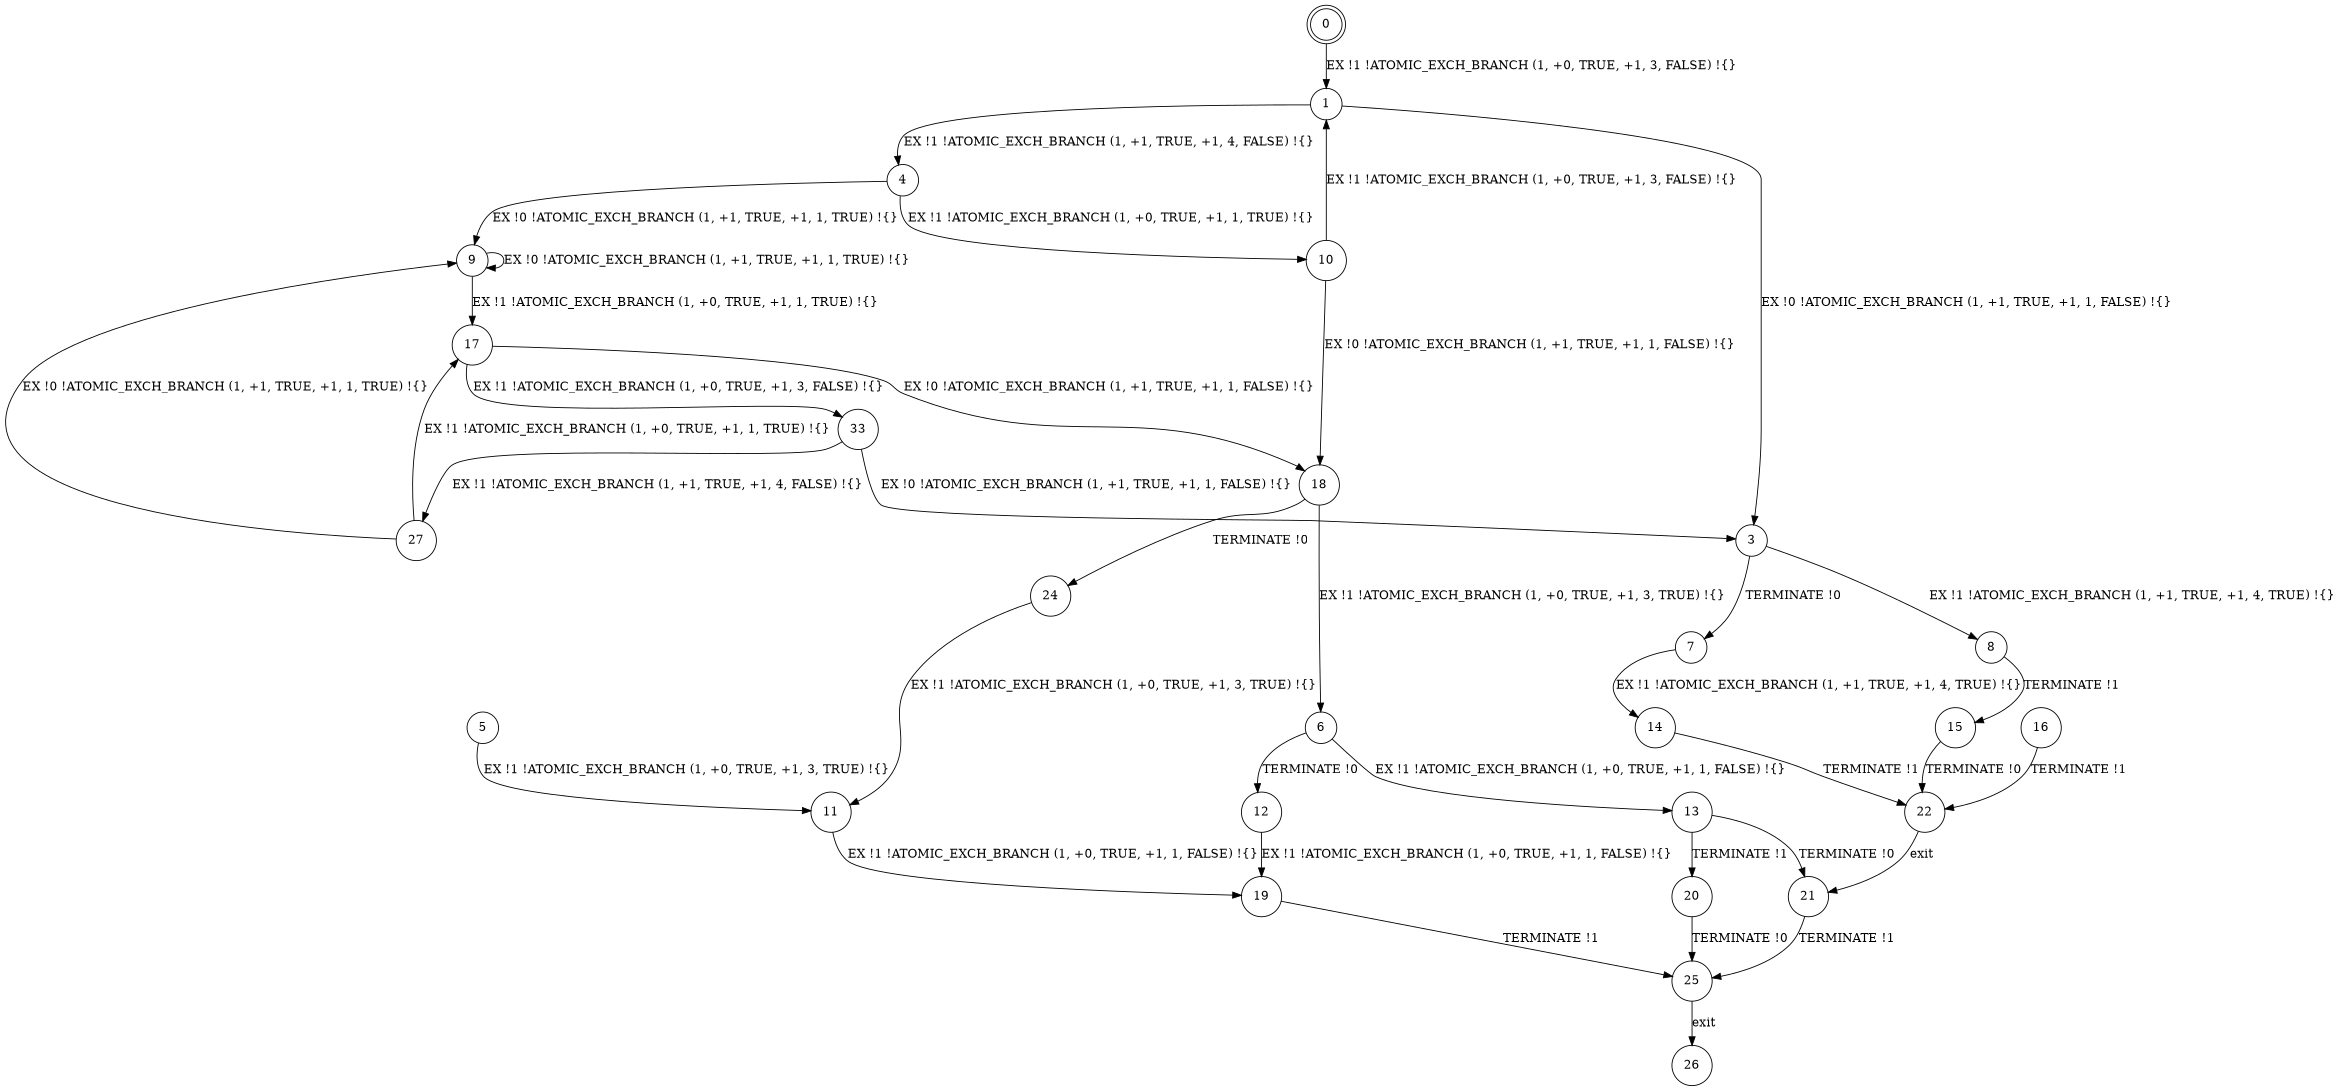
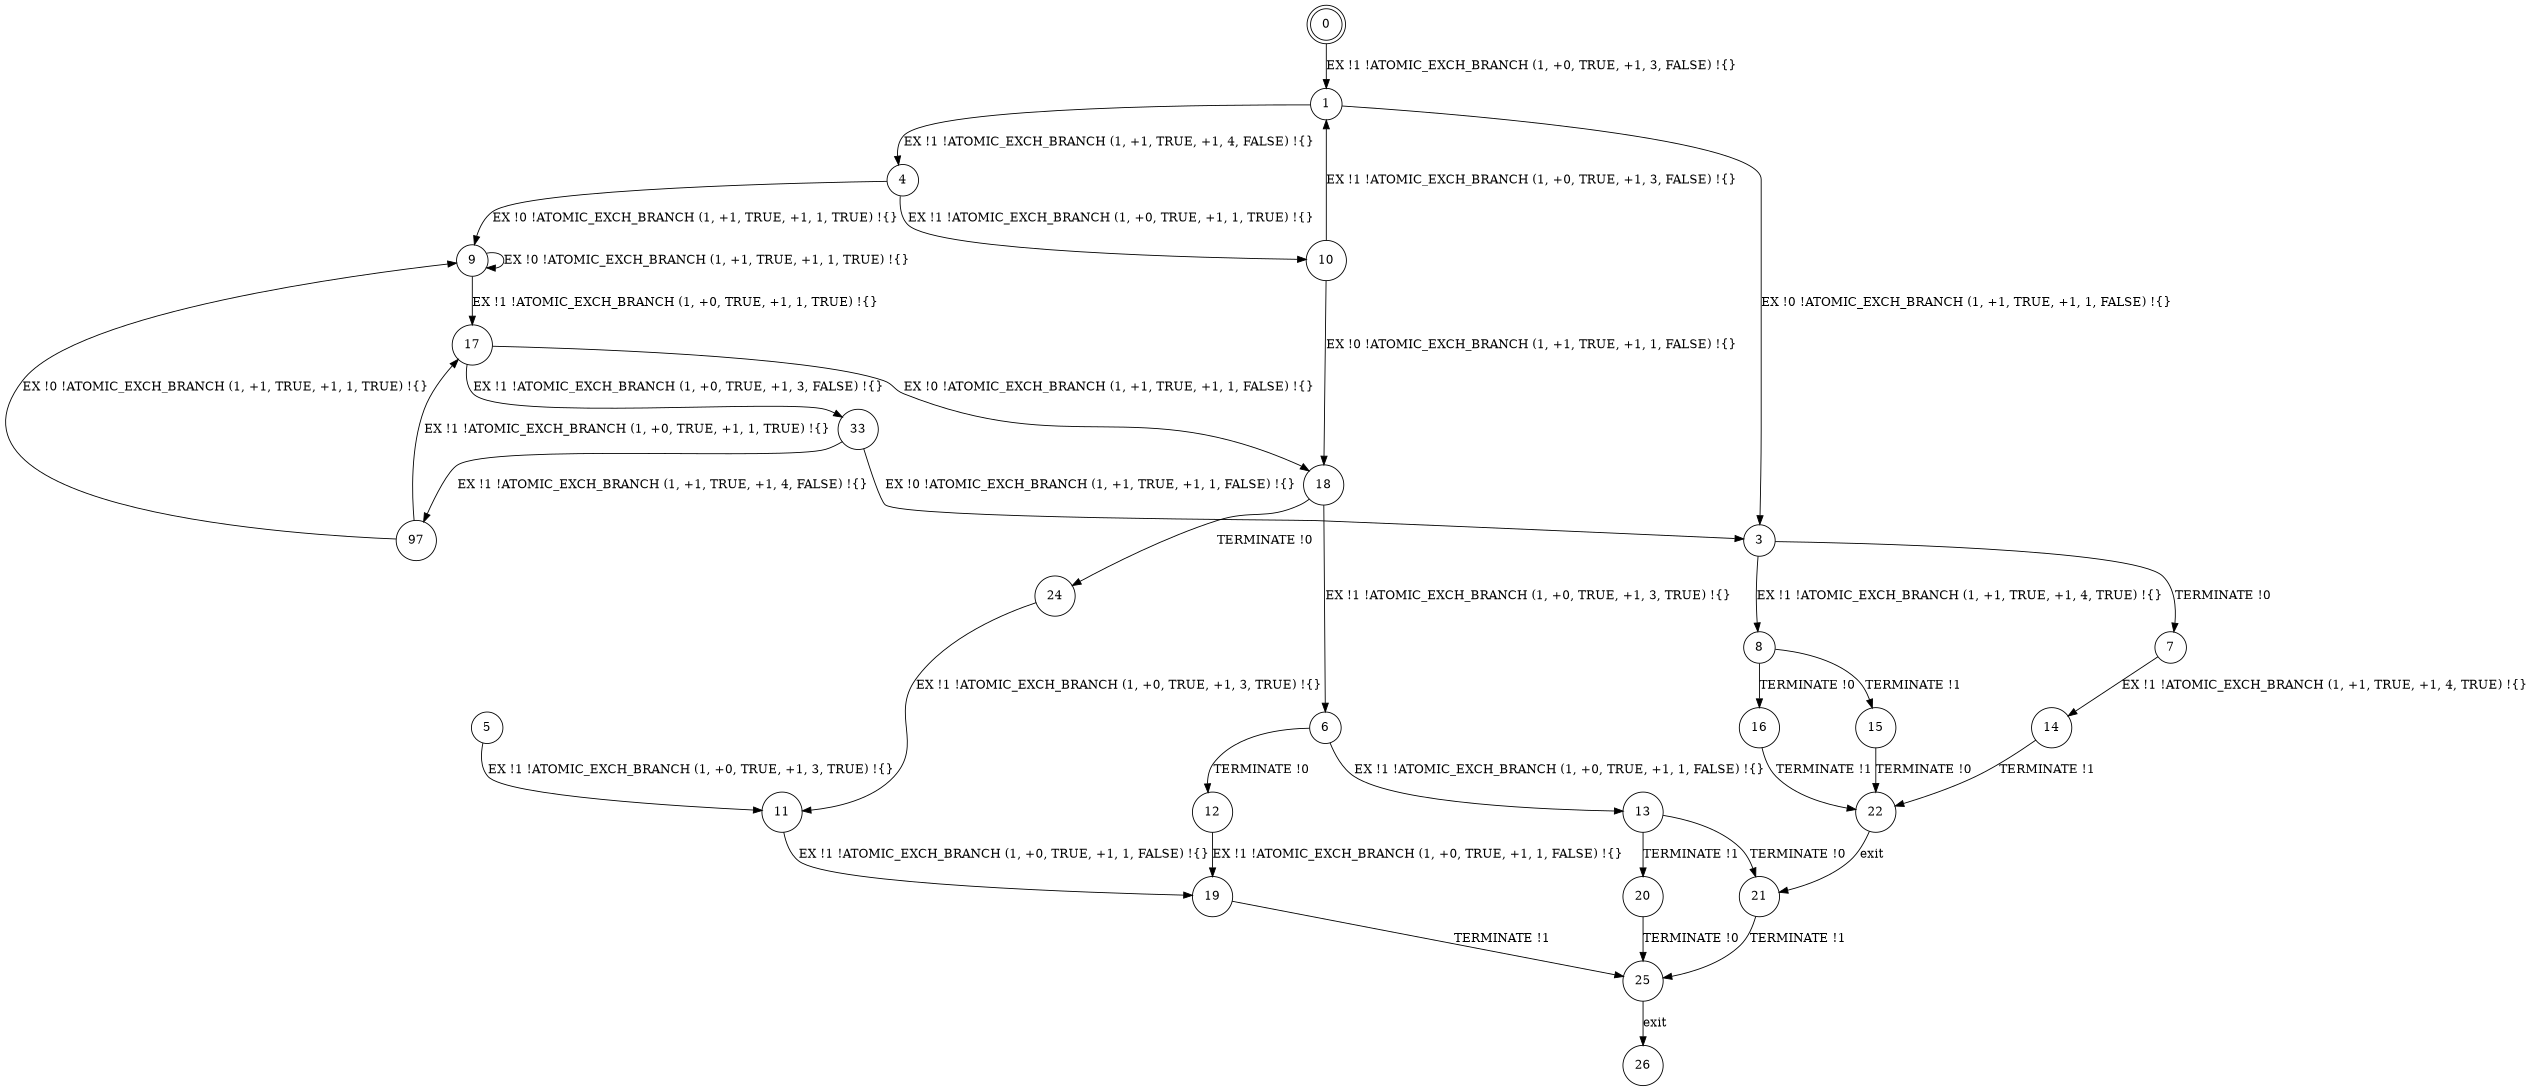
(416, 541) -> (416, 541)
none -> (1759, 681)
